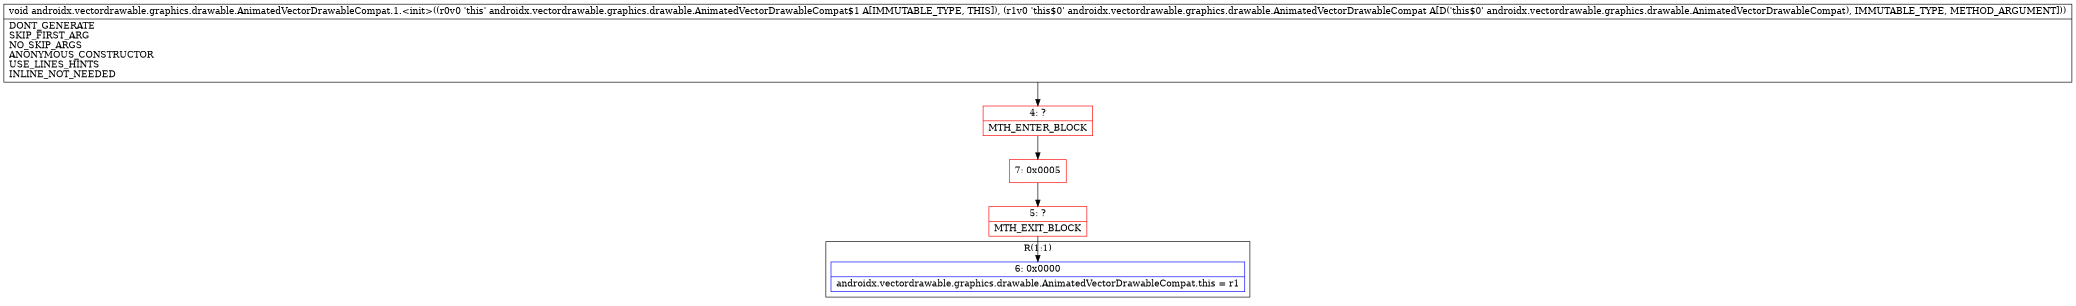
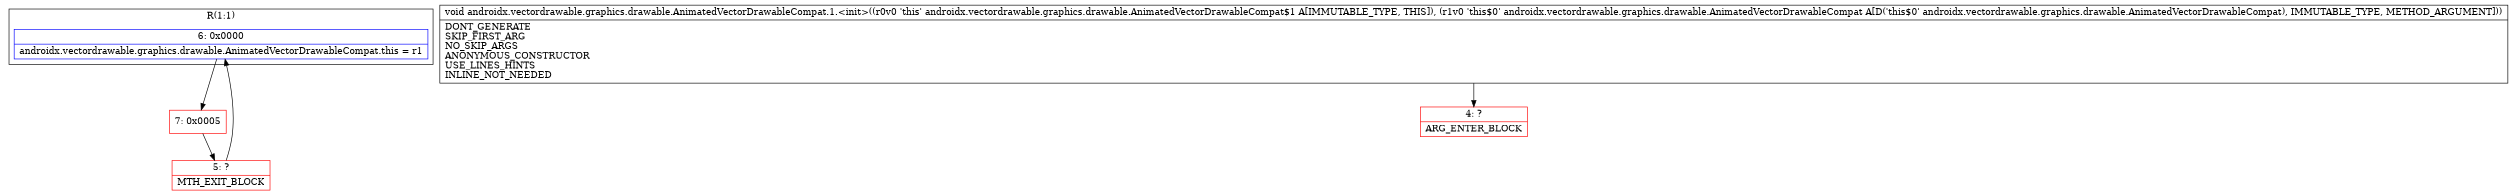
(1038, 128) -> (1474, 129)
(1038, 144) -> (210, 81)
